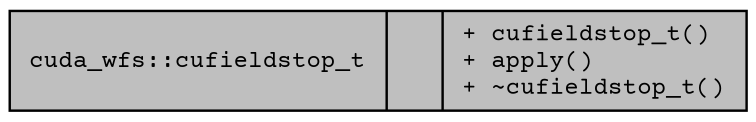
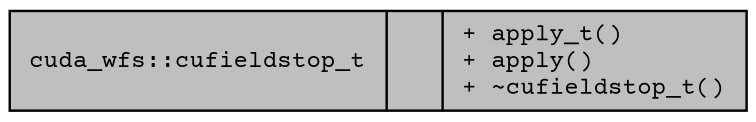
(587, 33) -> (544, 33)
